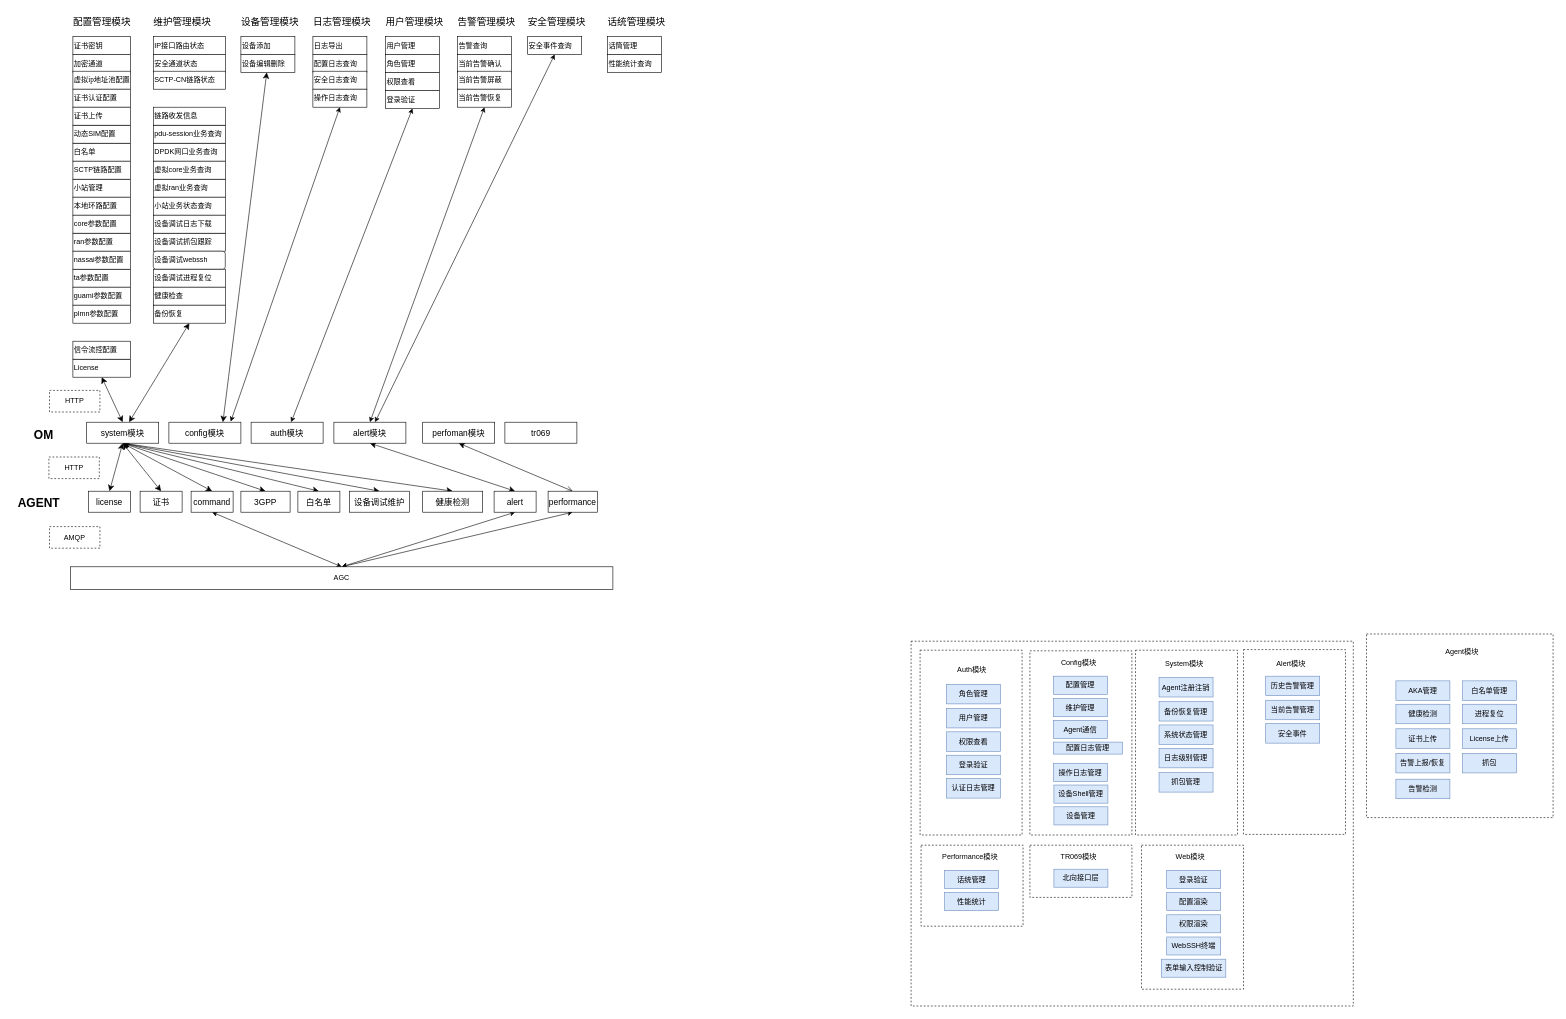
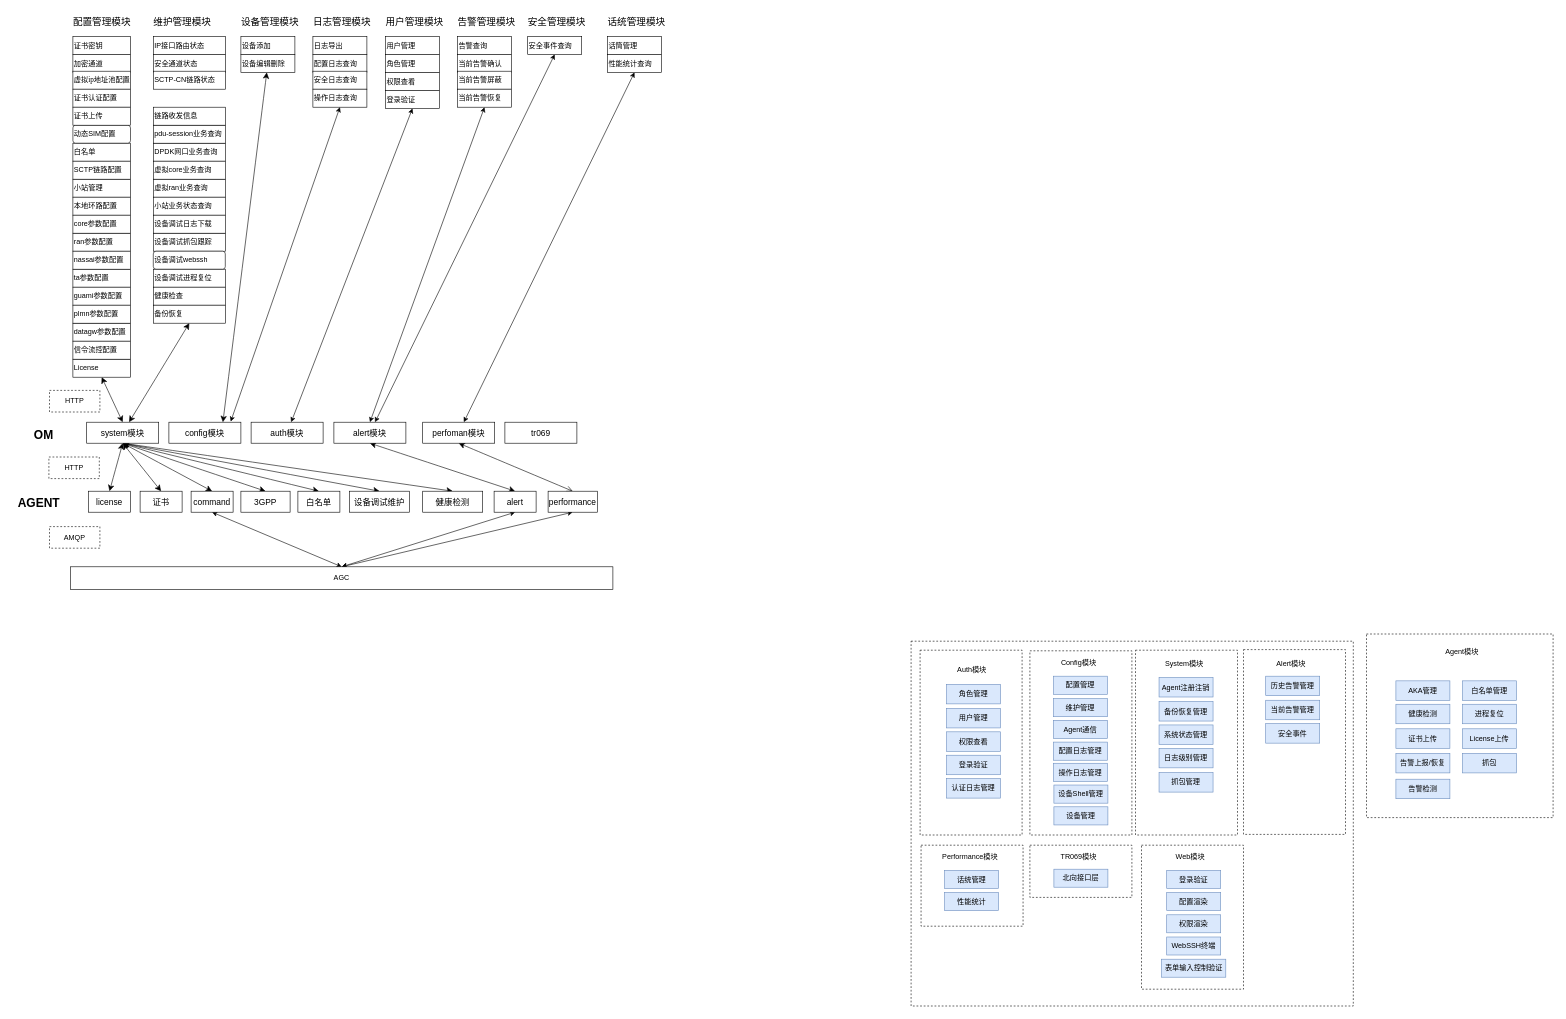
(102, 134) -> (102, 134)
none -> (511, 325)
none -> (102, 332)
(1088, 748) -> (1080, 751)
